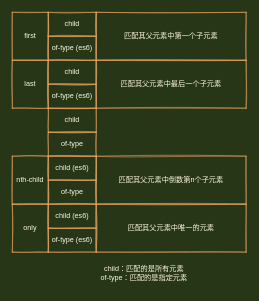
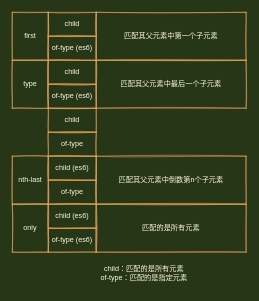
(30, 84) -> (30, 84)
(30, 180) -> (30, 180)
(171, 228) -> (171, 228)
